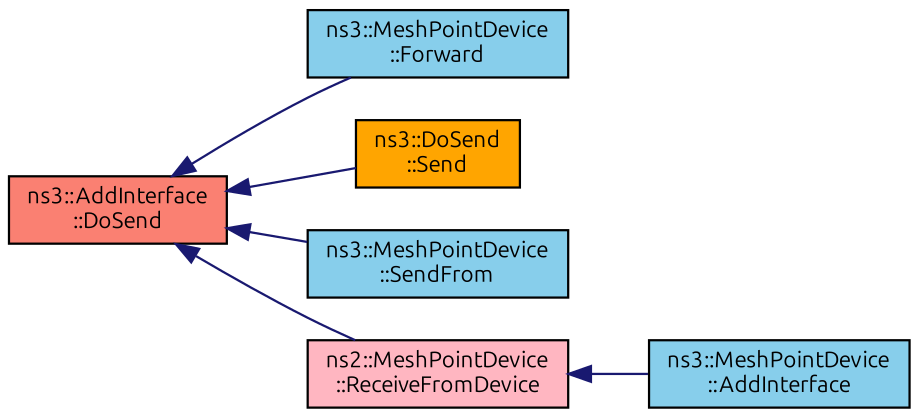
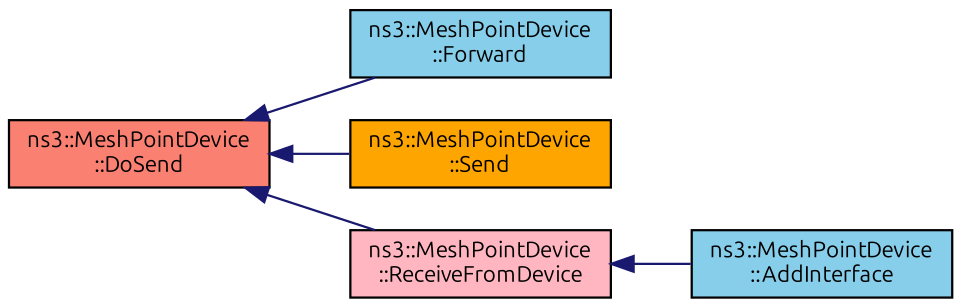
(438, 154) -> (481, 154)
(118, 210) -> (139, 154)
(438, 264) -> none
(438, 374) -> (481, 264)
